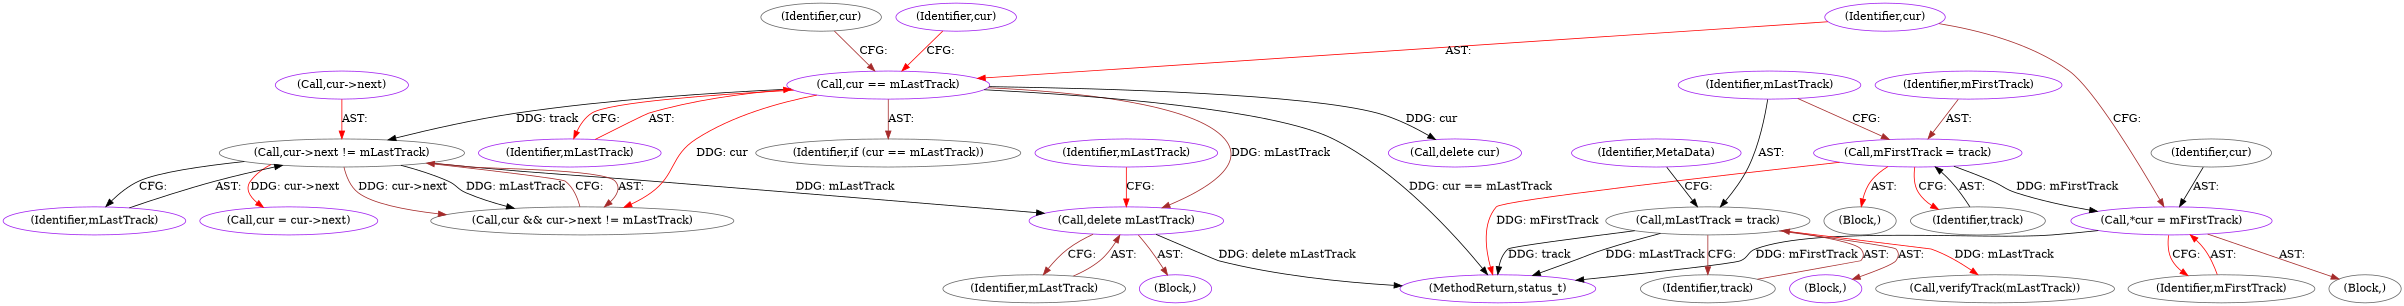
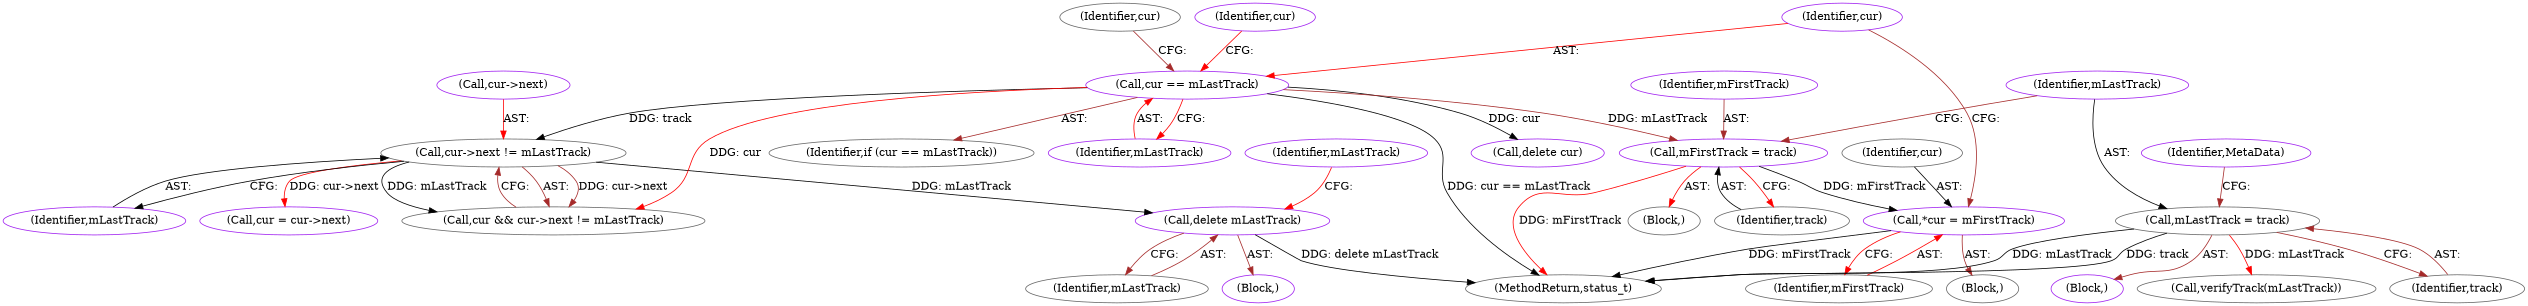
(1159, 108) -> (1478, 105)
(1681, 185) -> (2222, 183)
(1498, 289) -> (1563, 289)
